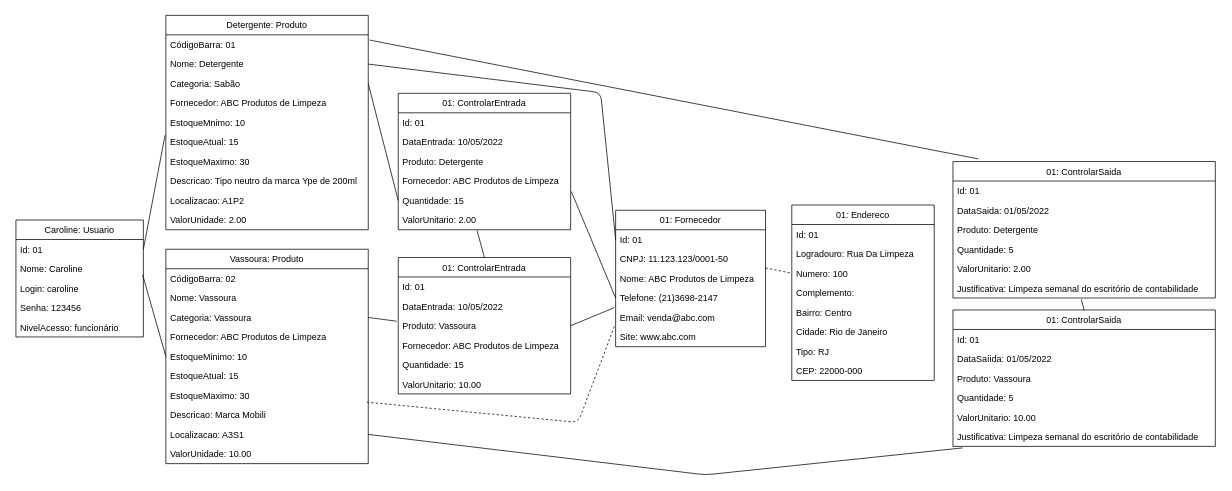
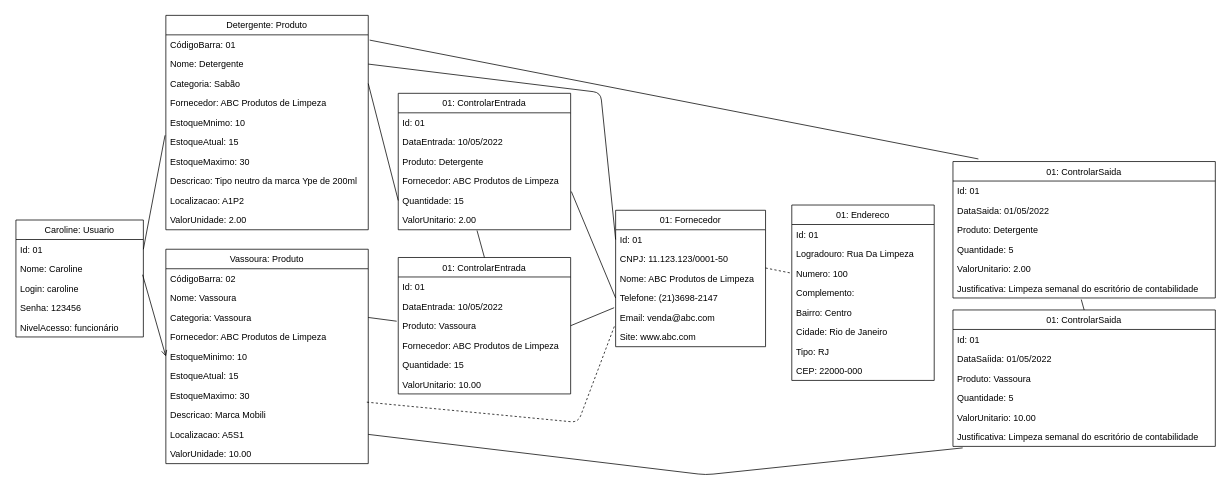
(164, 352) -> (164, 352)
(208, 435) -> (208, 435)
